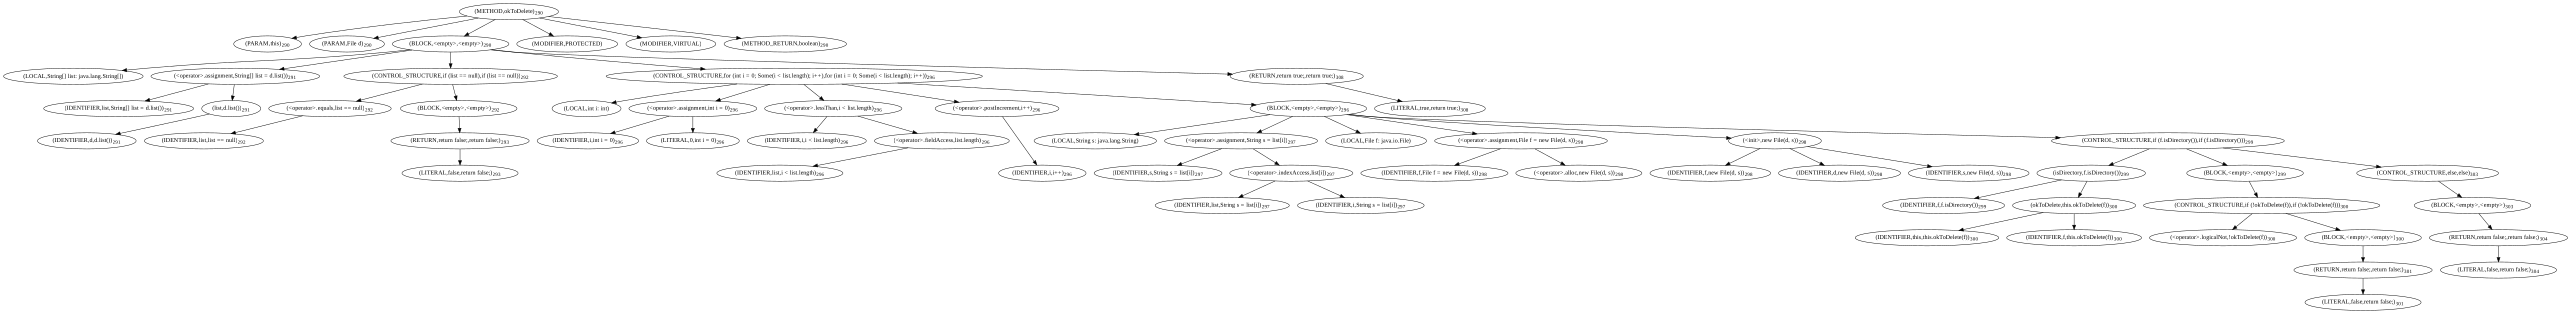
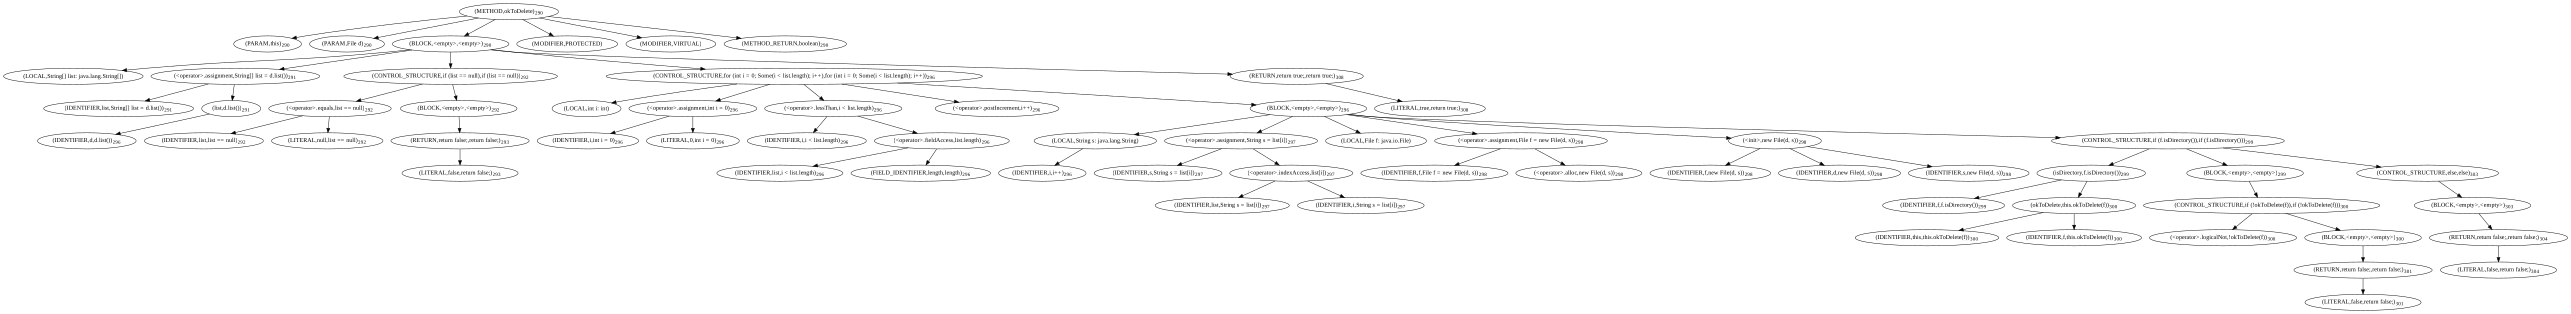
(1018, 139) -> (1071, 156)
(117, 140) -> (117, 140)
none -> (327, 141)
none -> (921, 173)
